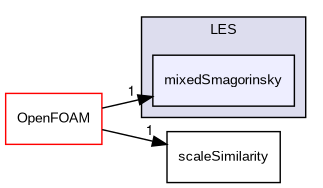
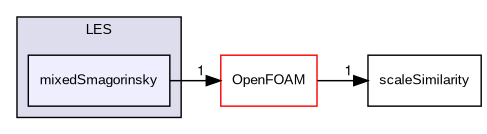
(120, 104) -> (190, 81)
